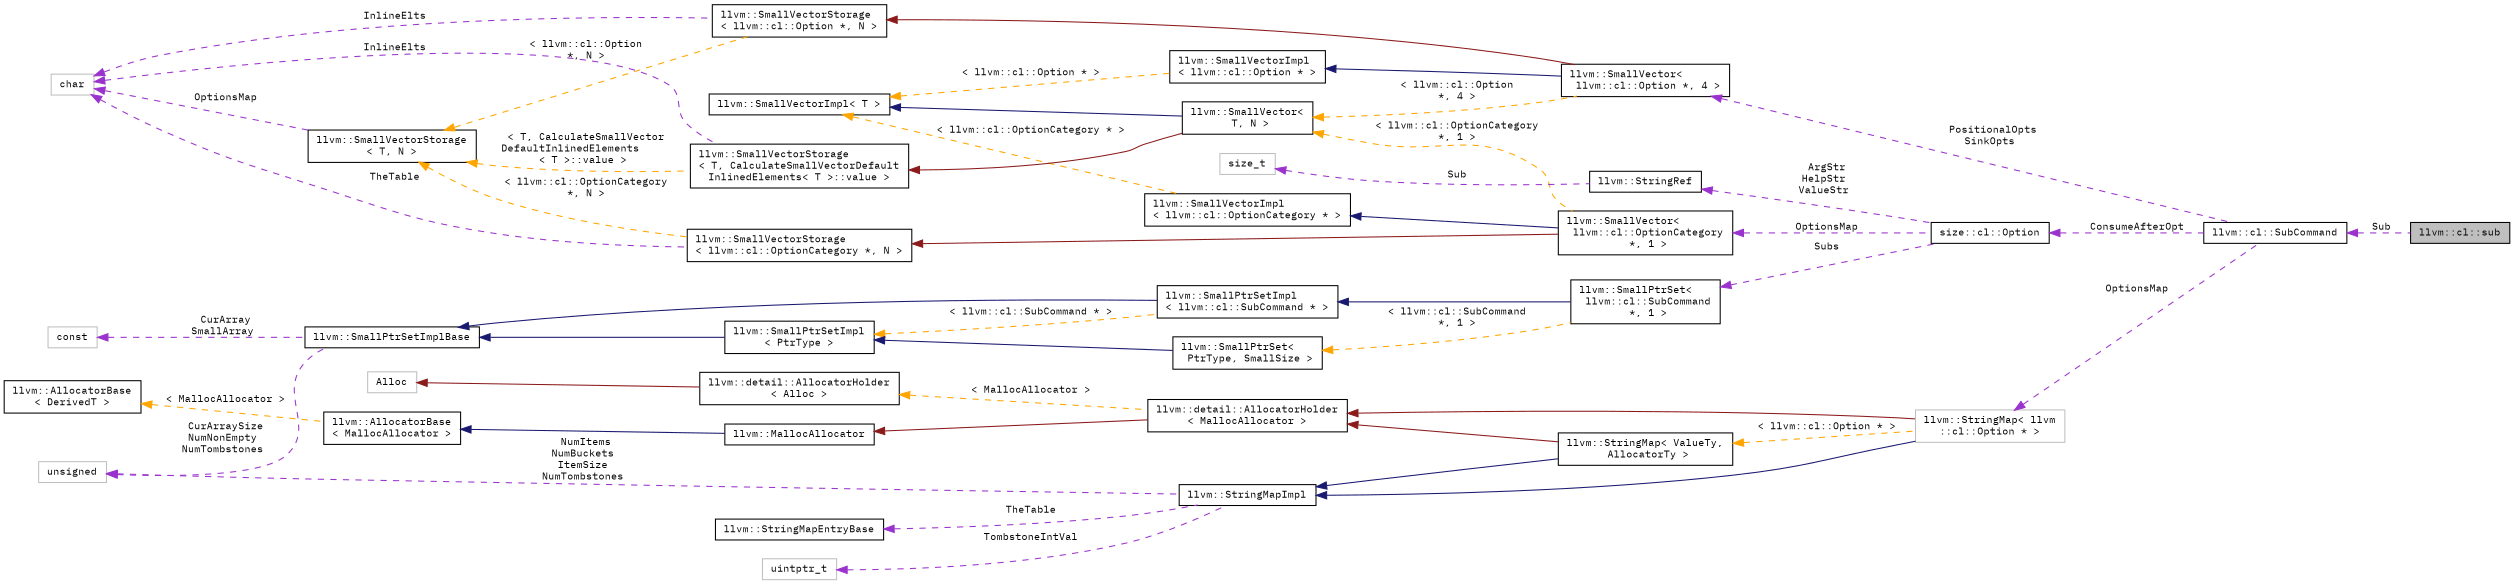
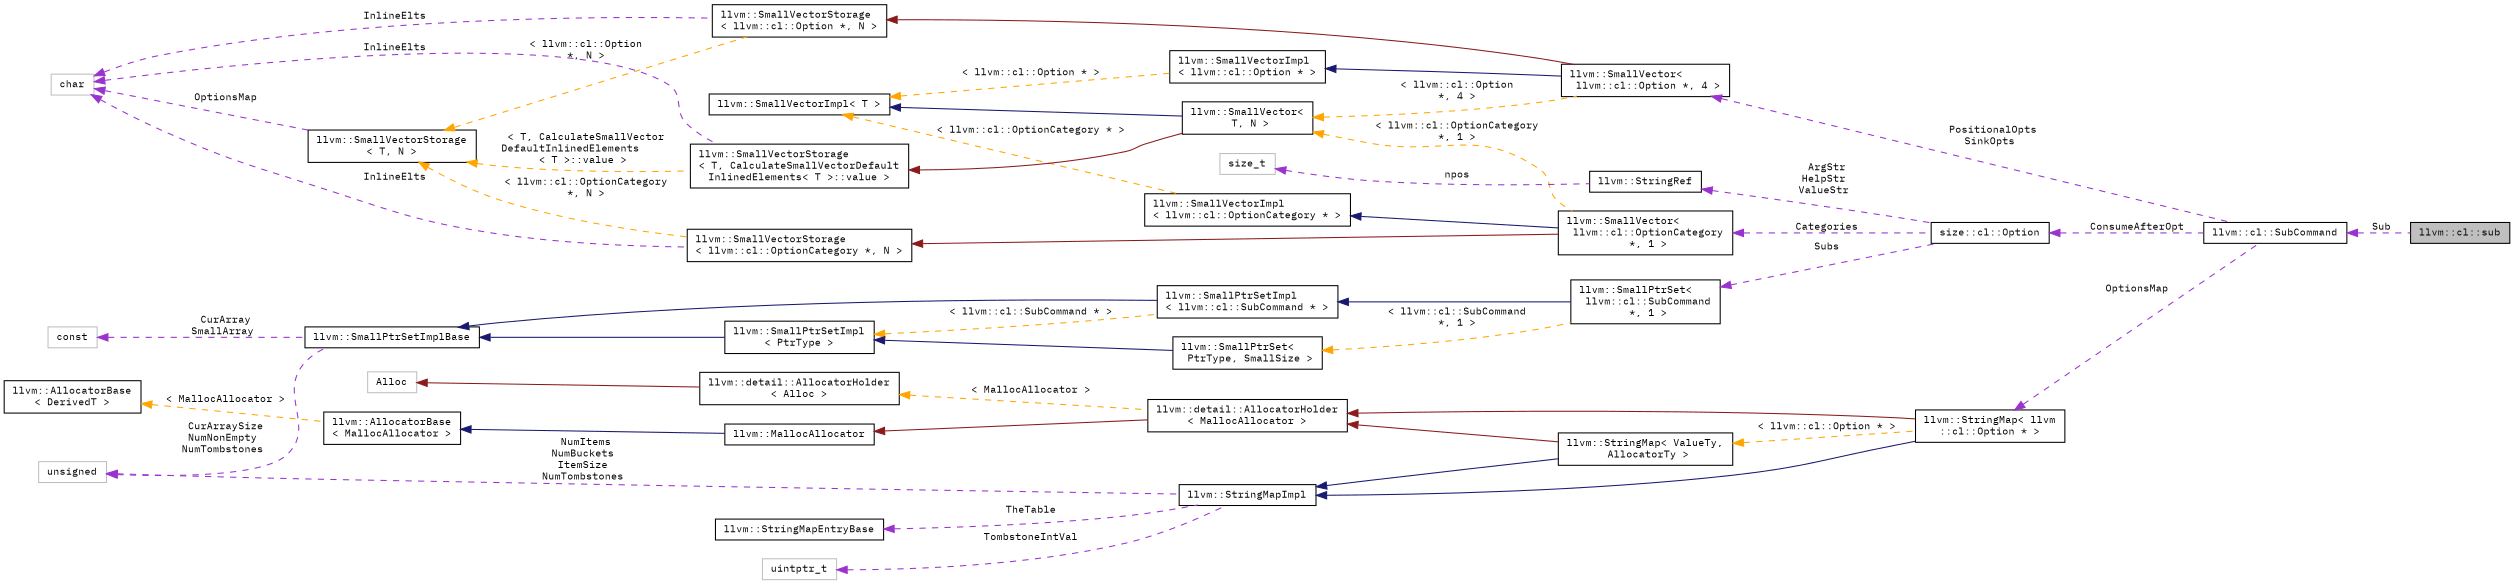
(1454, 175) -> (1454, 175)
(392, 177) -> (392, 177)
(1824, 227) -> (1824, 227)
(1990, 426) -> (1990, 426)
